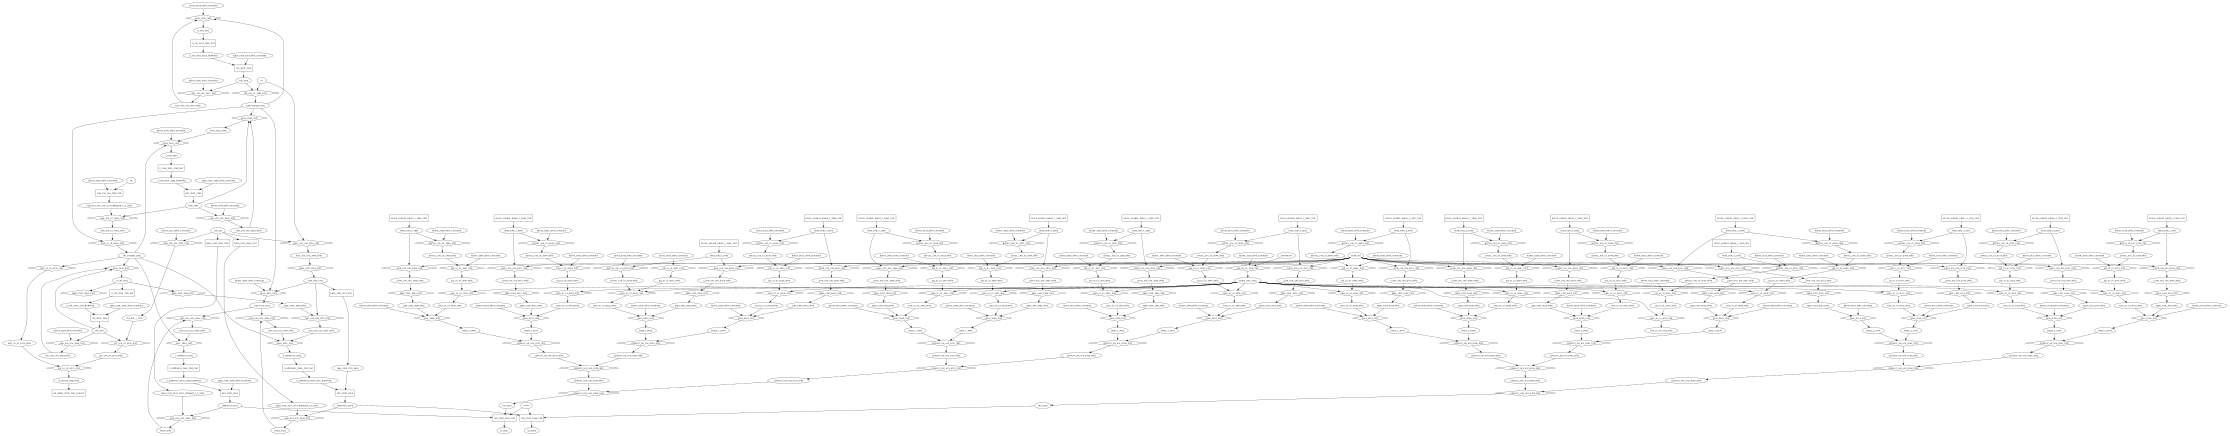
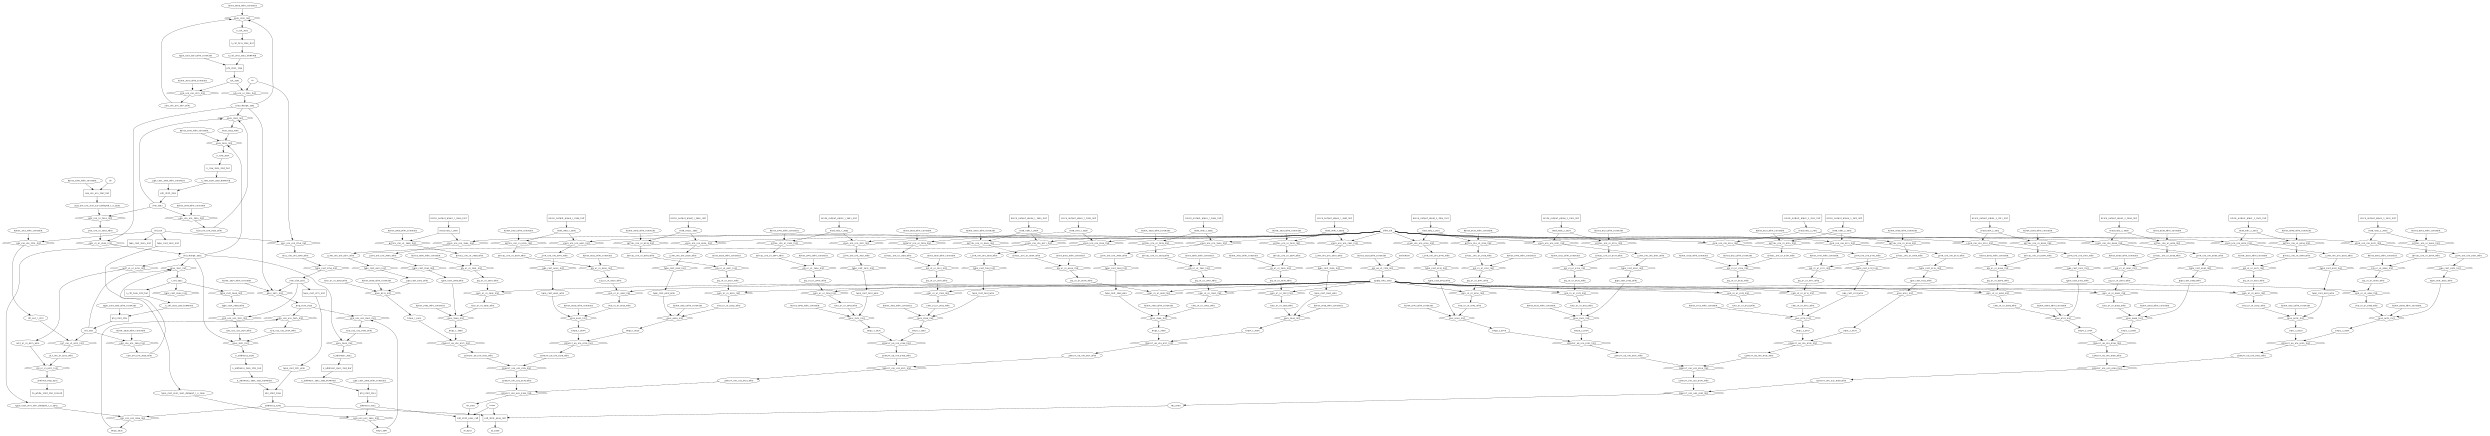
(409, 231) -> (449, 231)
(627, 286) -> (684, 262)
(1713, 293) -> (2450, 268)
(568, 298) -> none
(1858, 311) -> (1716, 262)
